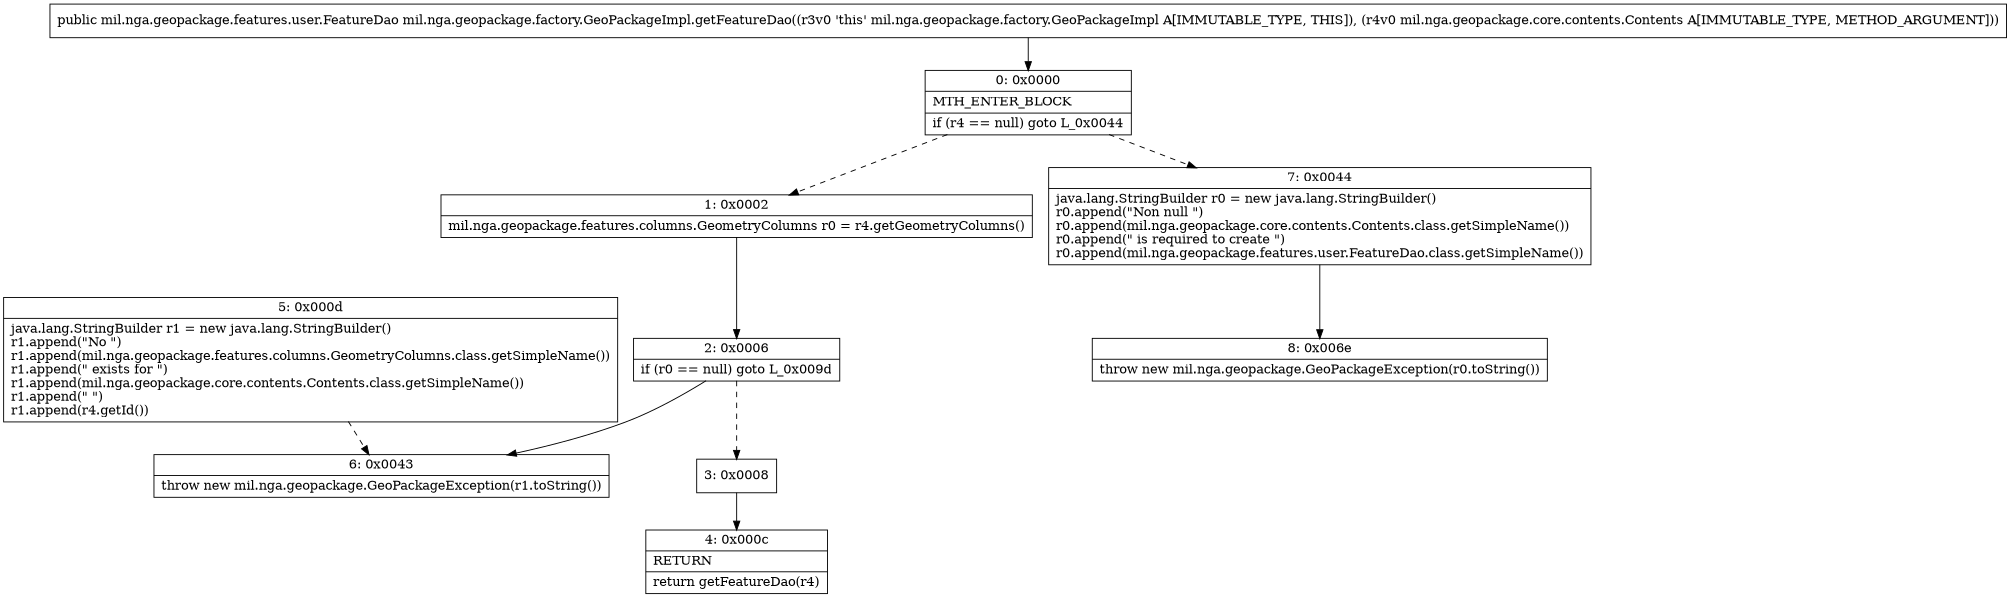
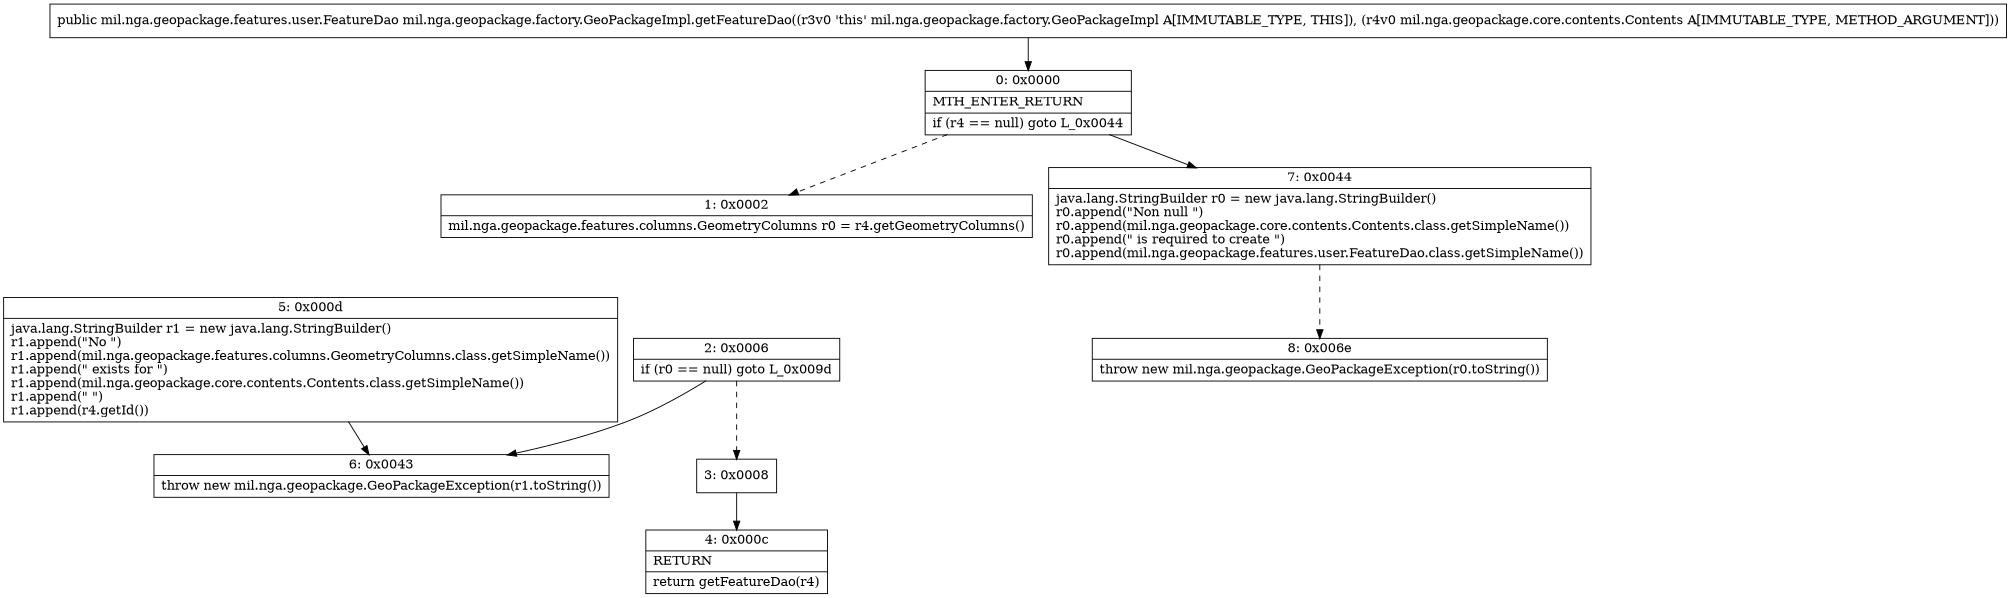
(1002, 102) -> (1008, 102)
(1148, 150) -> (1148, 150)
(737, 283) -> none
(1320, 297) -> (1320, 297)
(356, 434) -> (356, 434)
